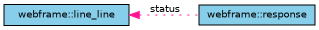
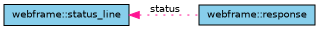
(66, 15) -> (66, 15)
